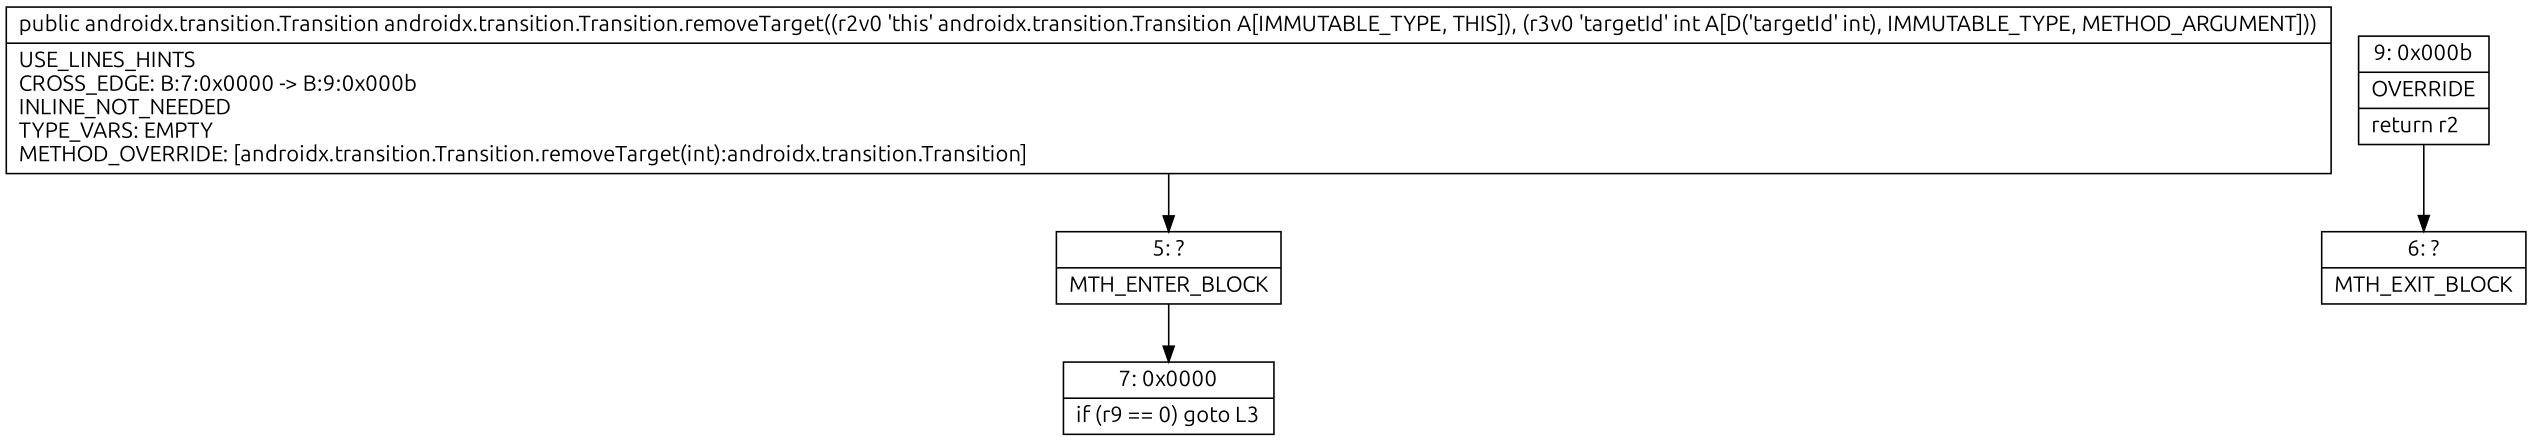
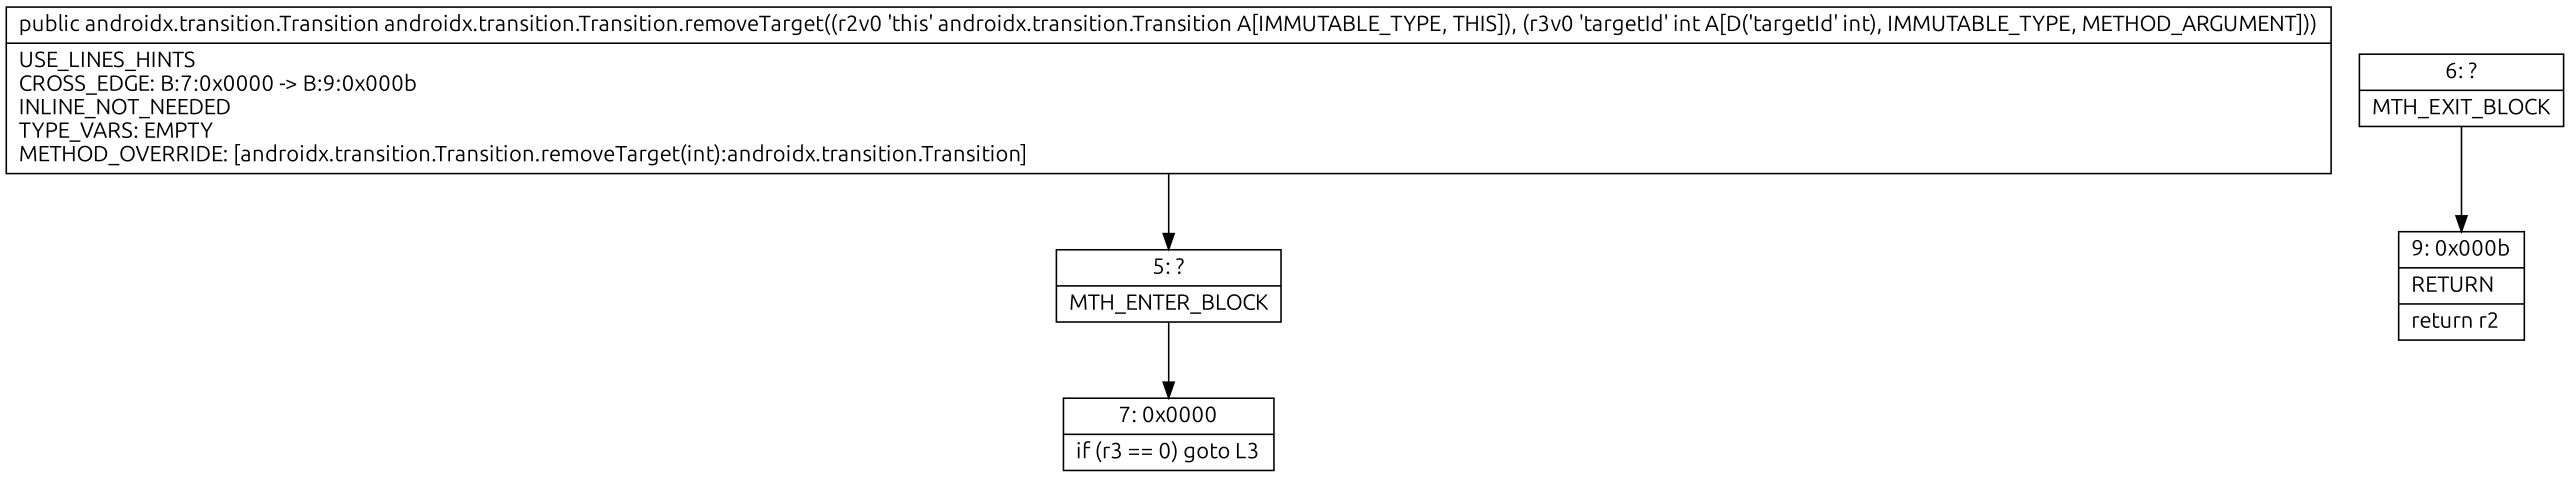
(2424, 90) -> (2453, 285)
(2424, 180) -> (2461, 171)
(1169, 415) -> (1169, 452)
